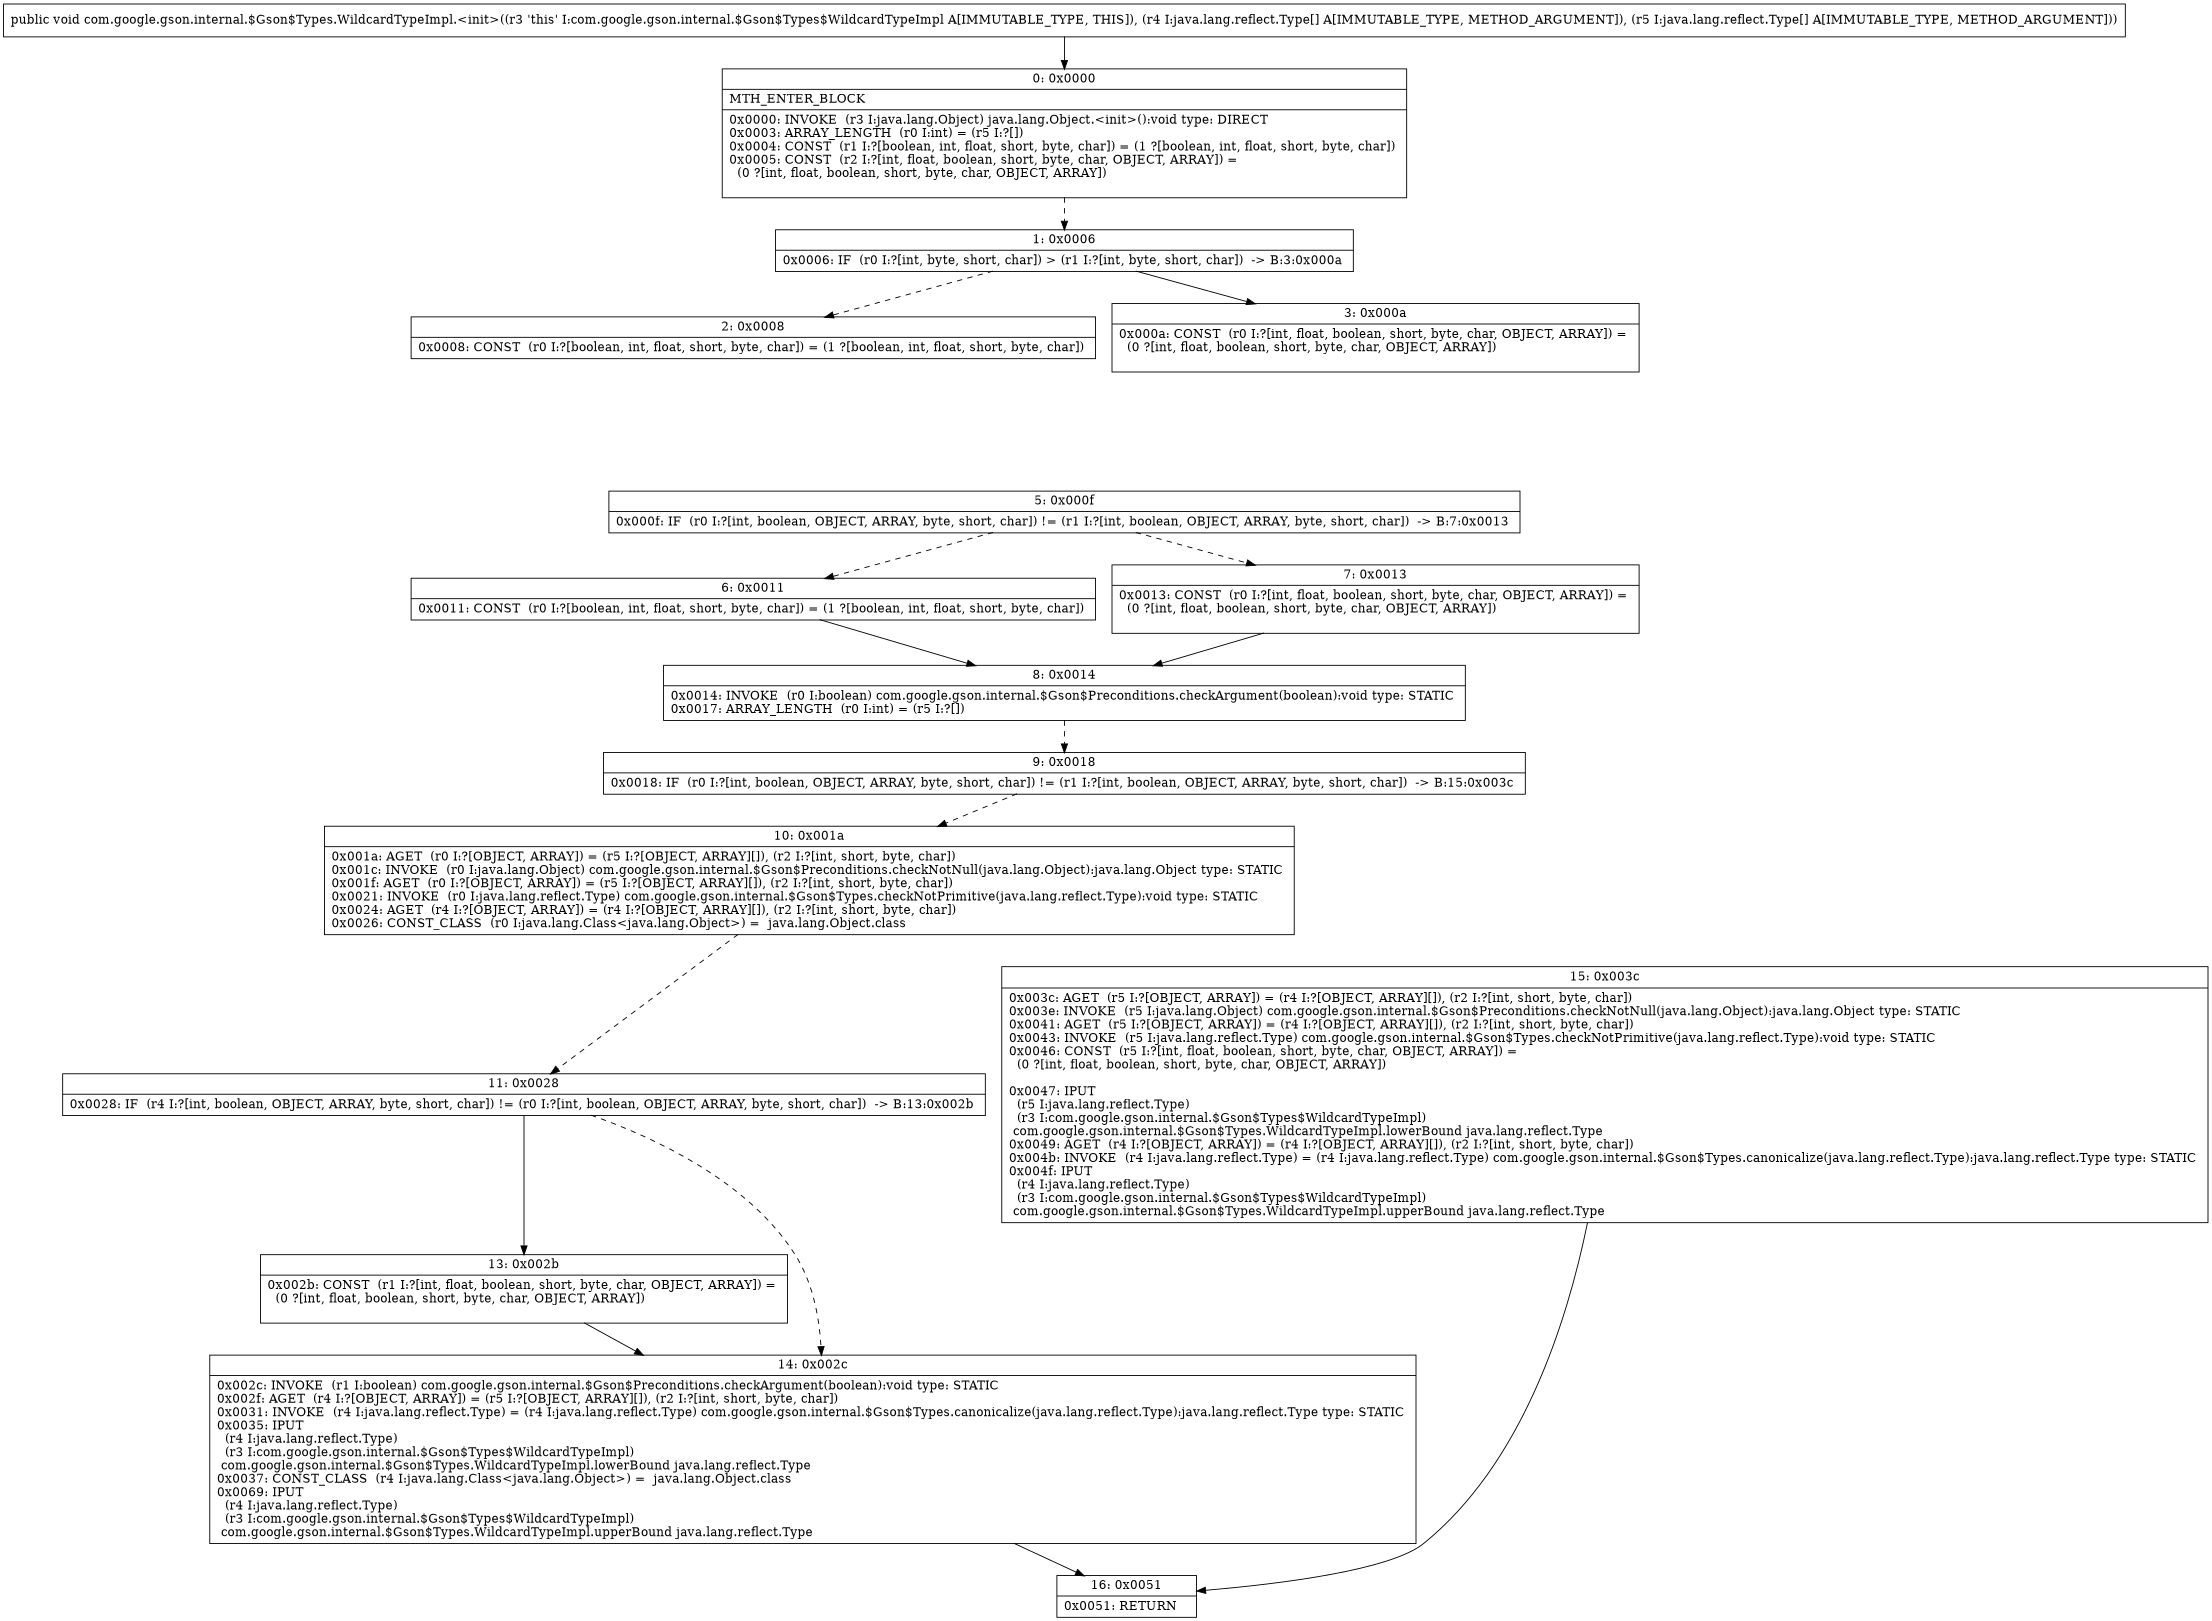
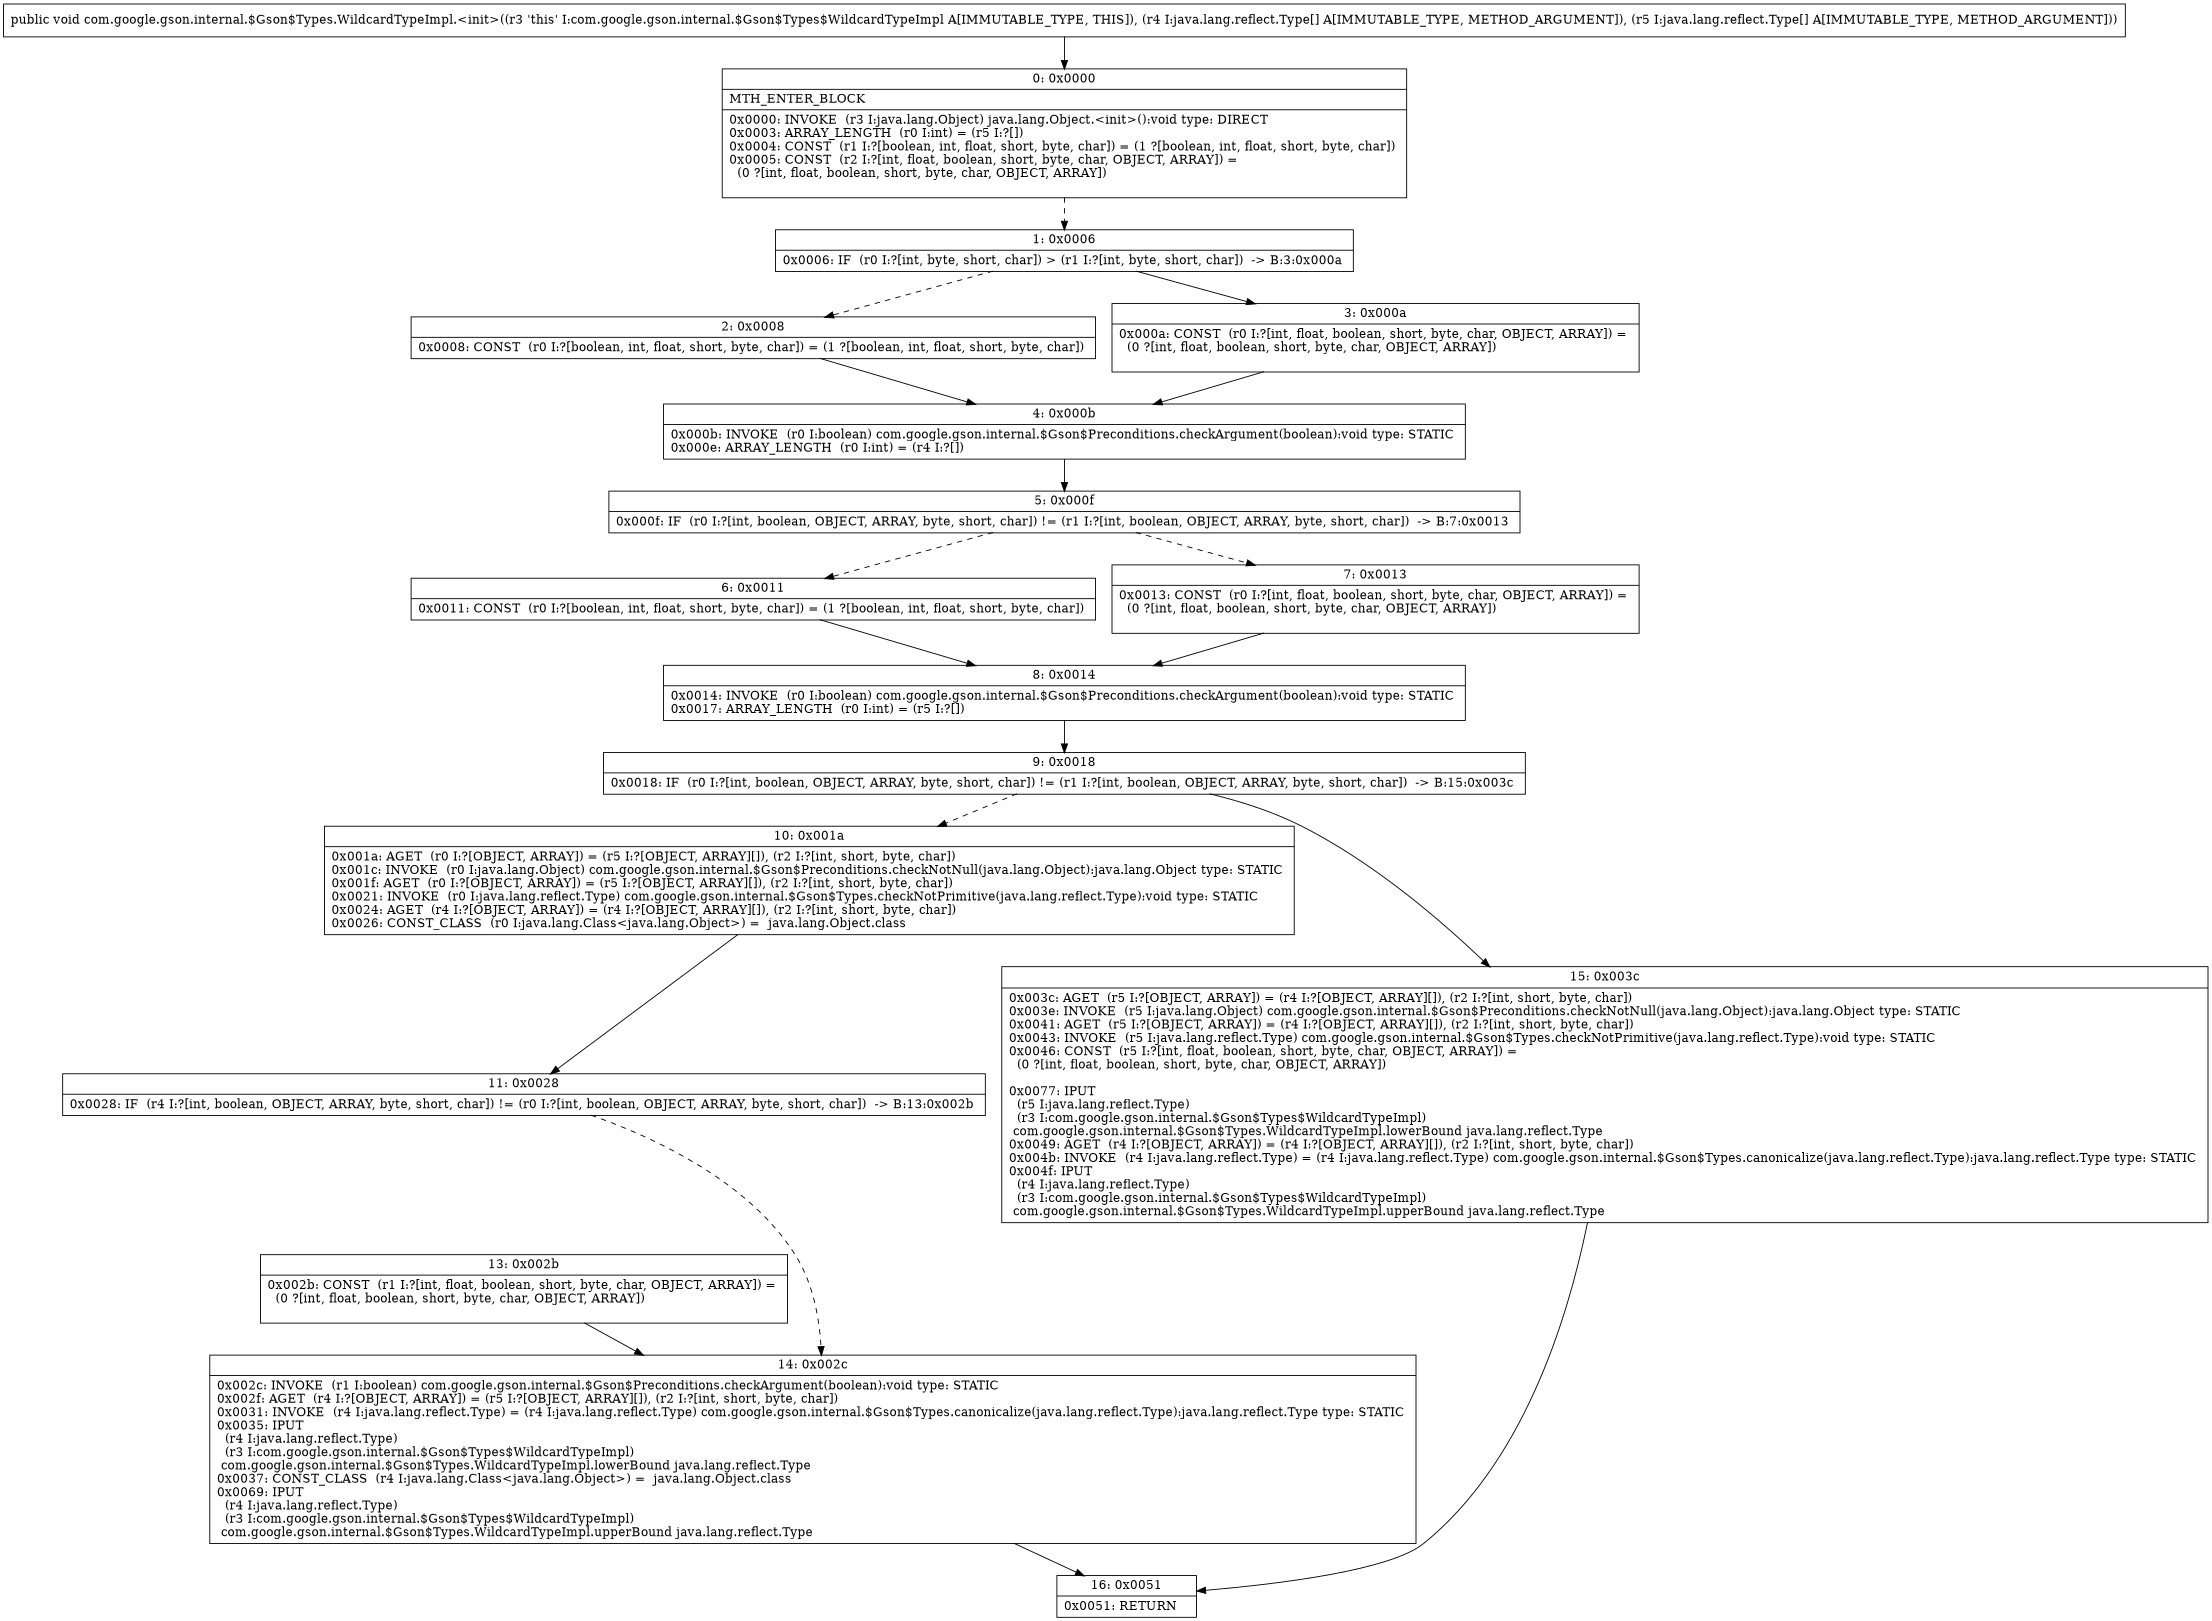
none -> (1064, 432)
(1064, 732) -> (1064, 732)
none -> (1357, 859)
(648, 1001) -> (648, 1001)
(1056, 1092) -> (1056, 1092)
(524, 1181) -> none
